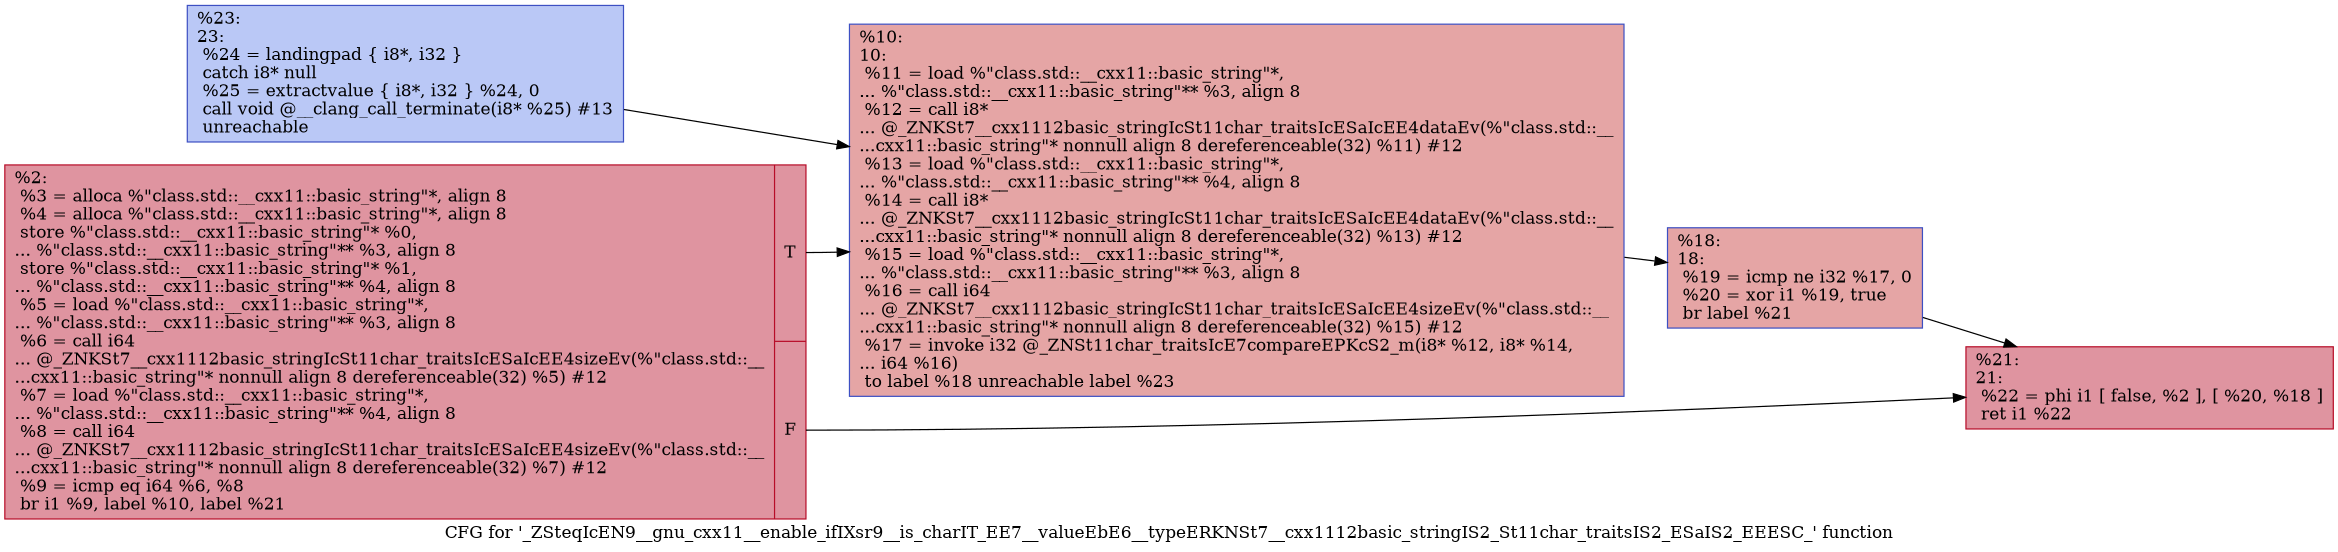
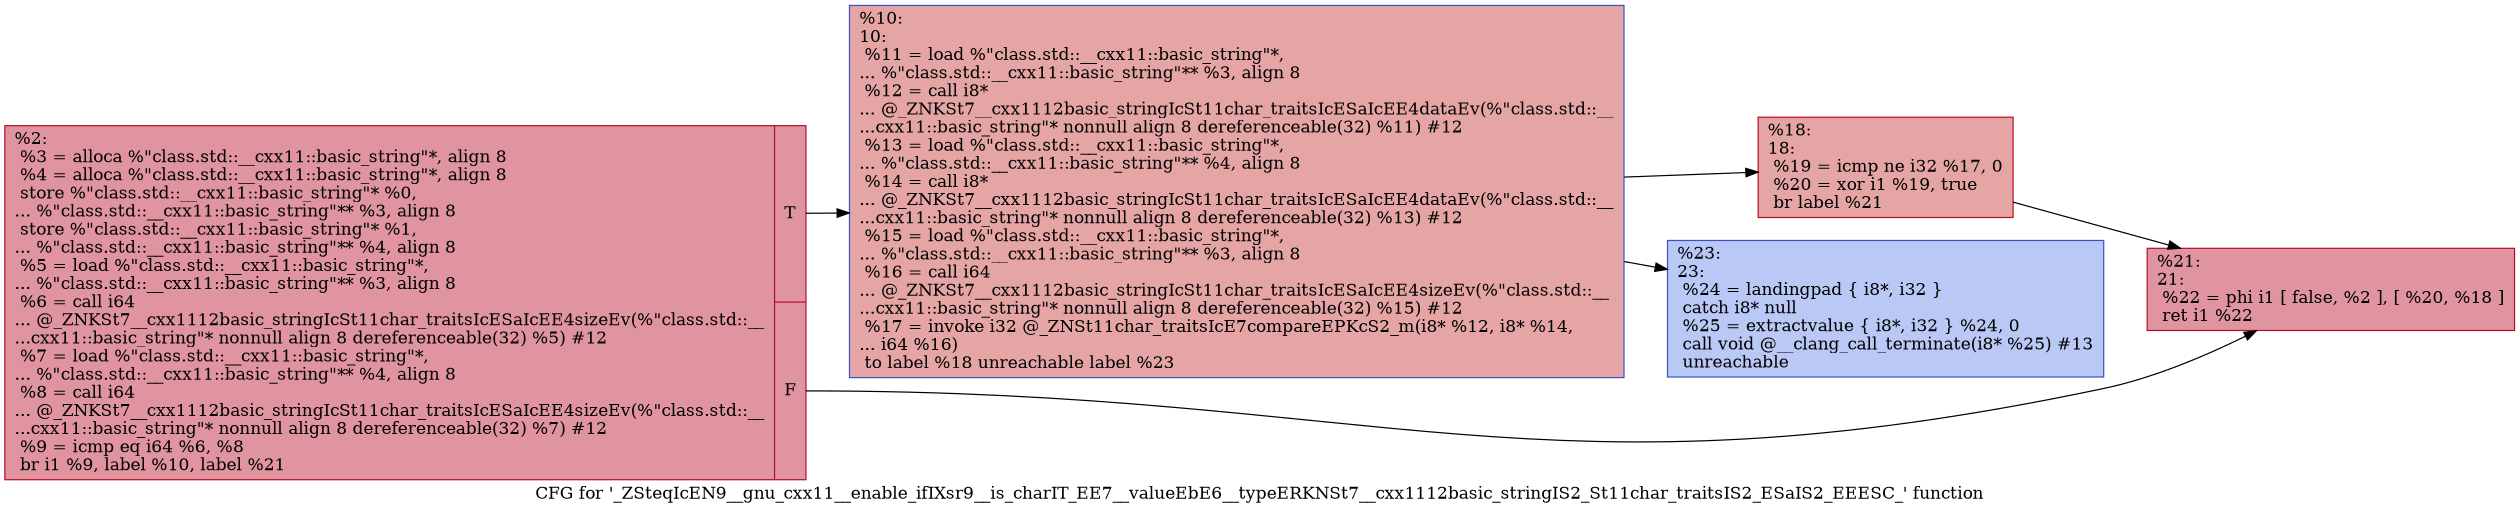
(730, 127) -> (1640, 264)
(1795, 278) -> (1886, 167)
